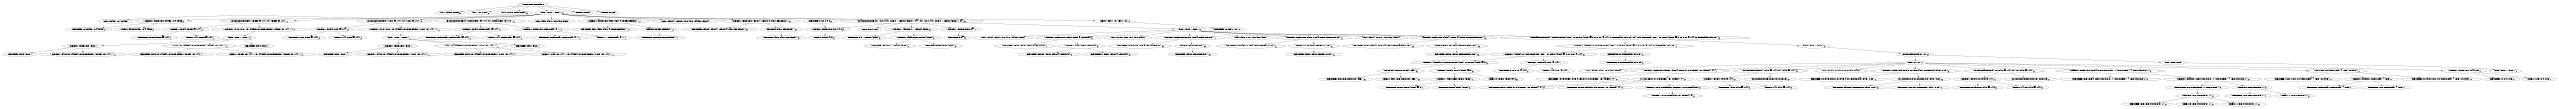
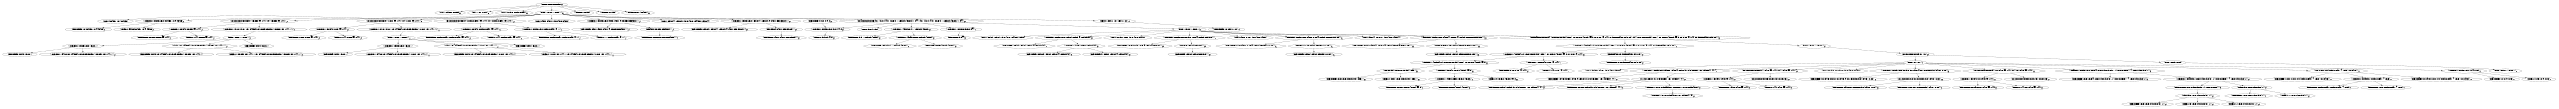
none -> (638, 13)
